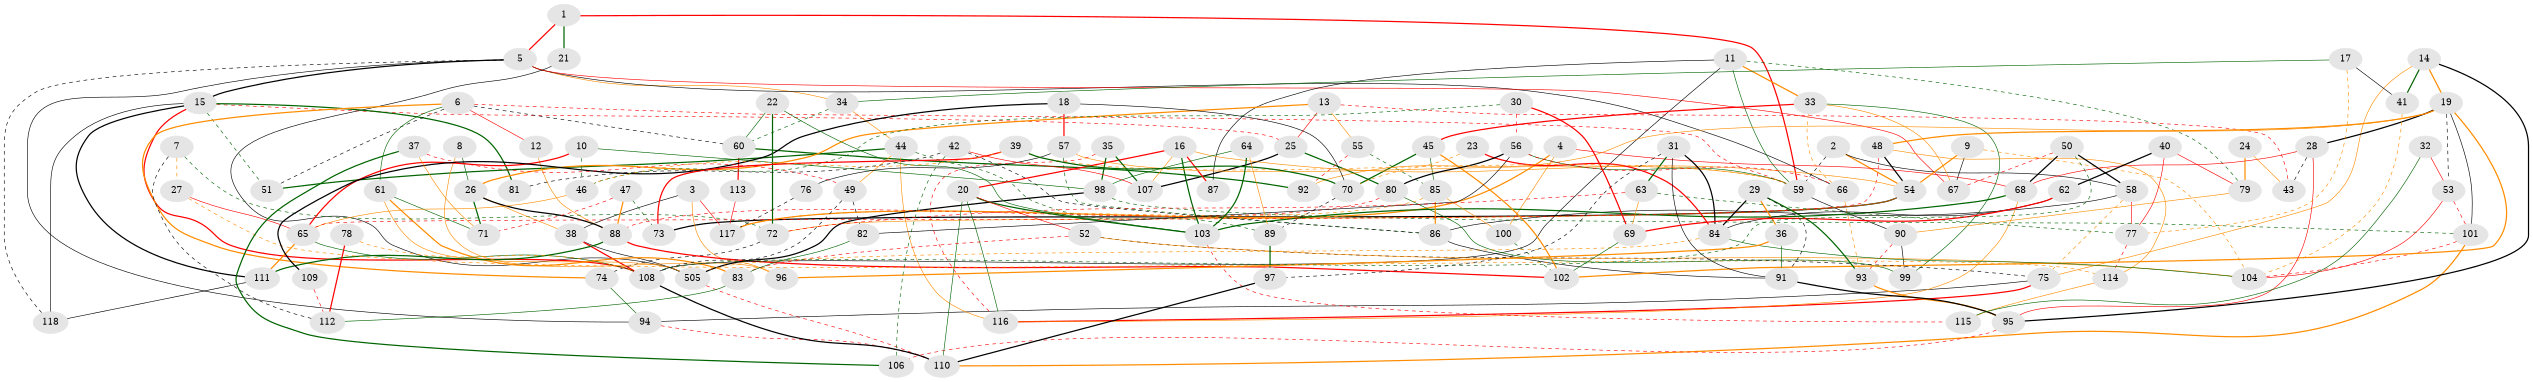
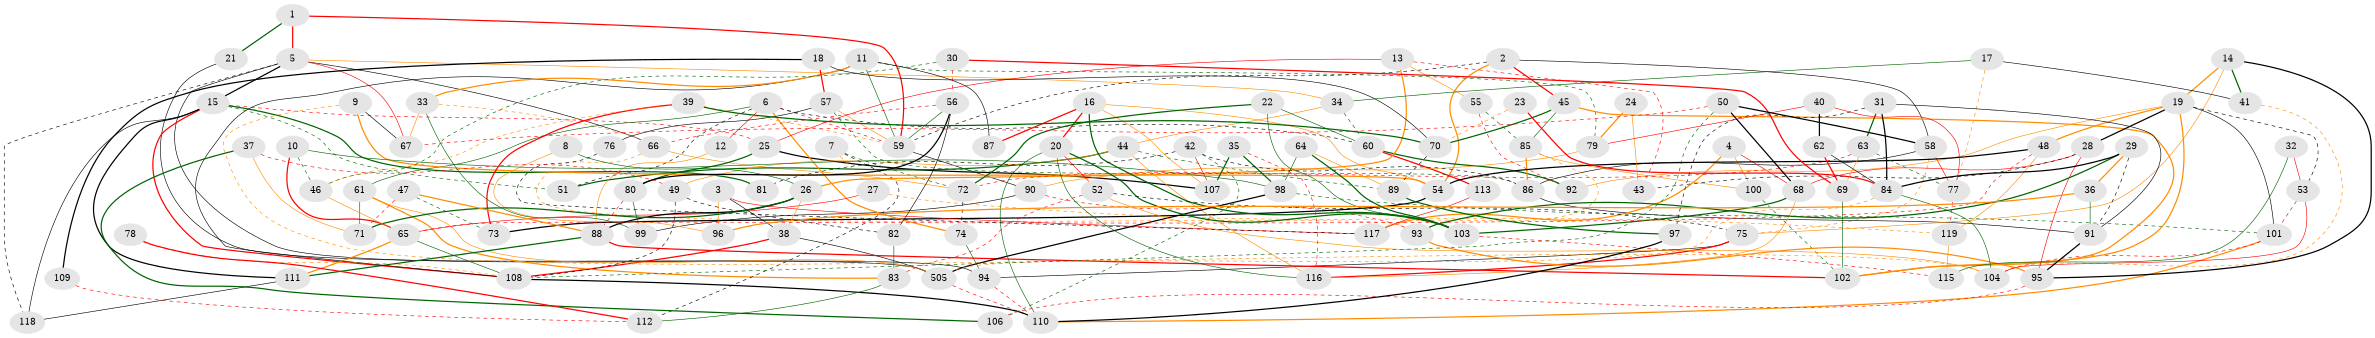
(1572, 119) -> (1533, 81)
(1343, 218) -> (808, 171)
(2110, 279) -> (1949, 235)
